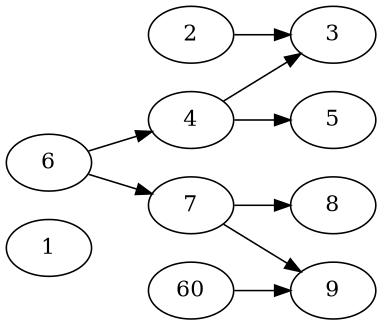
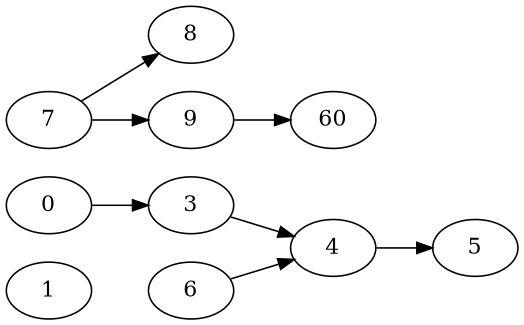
(191, 35) -> (49, 205)
(255, 82) -> (255, 224)
(113, 182) -> none
(254, 291) -> (254, 120)
